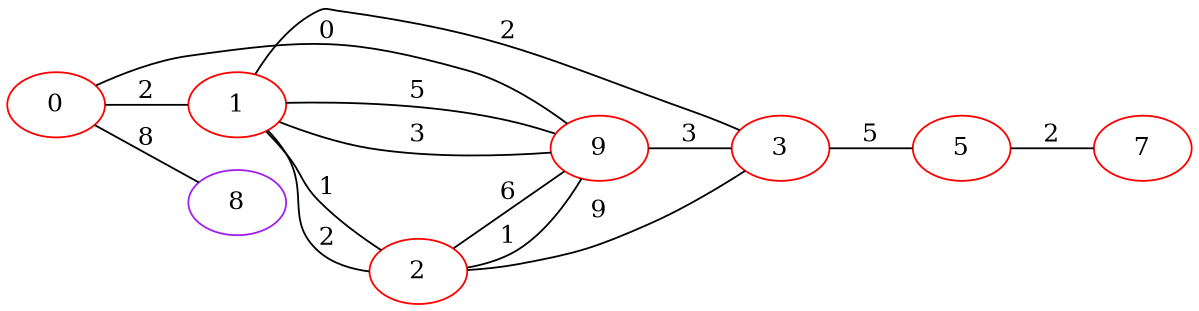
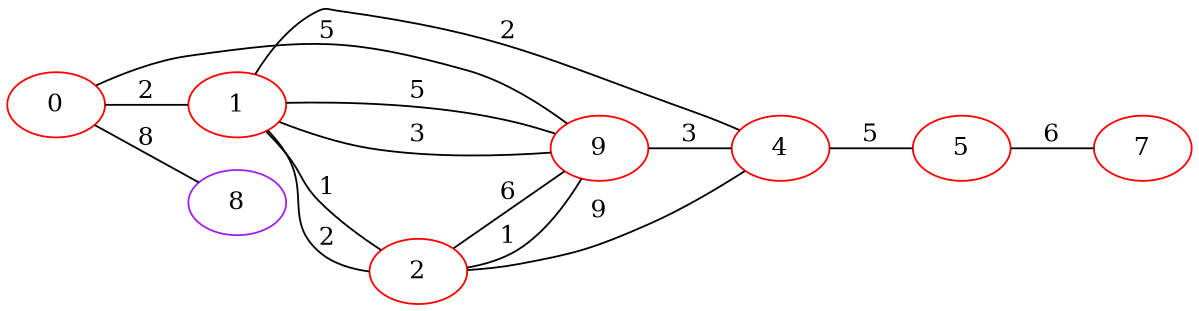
(328, 31) -> (328, 31)
(1052, 135) -> (1052, 135)
(781, 148) -> (781, 148)
